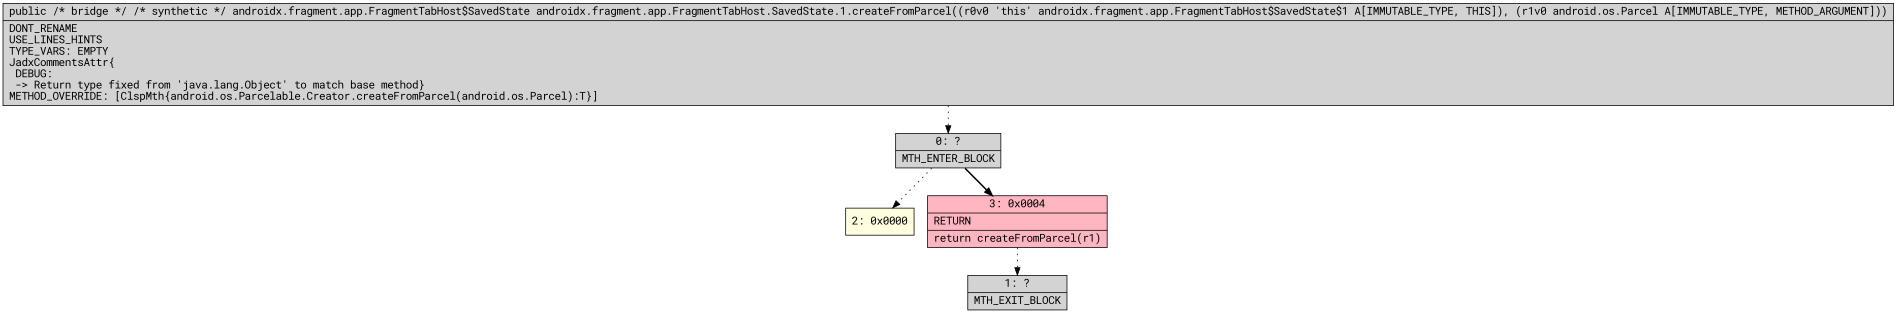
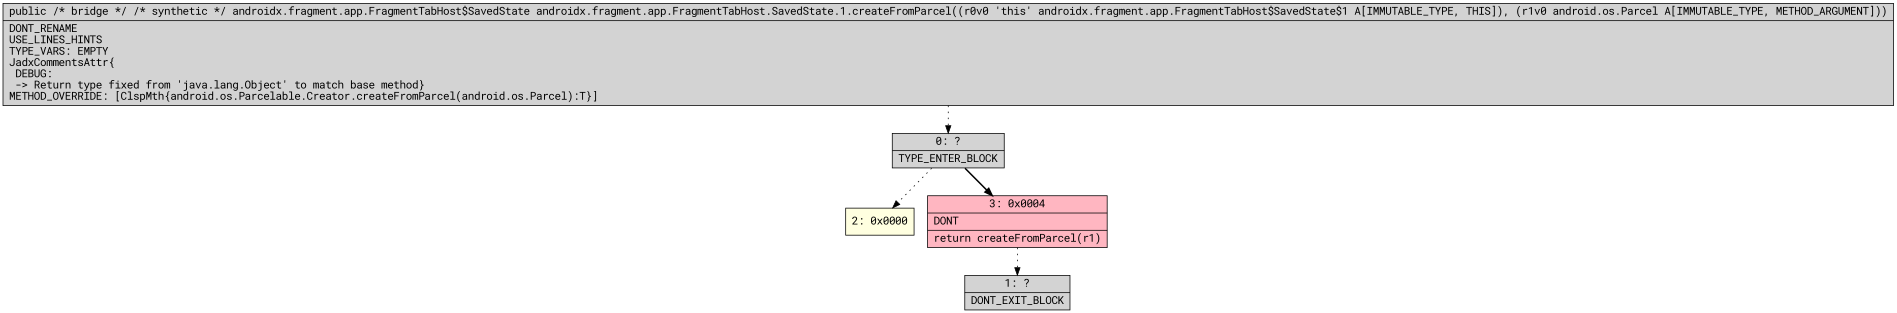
(948, 159) -> (948, 159)
(952, 221) -> (946, 221)
(1017, 301) -> (1017, 301)
